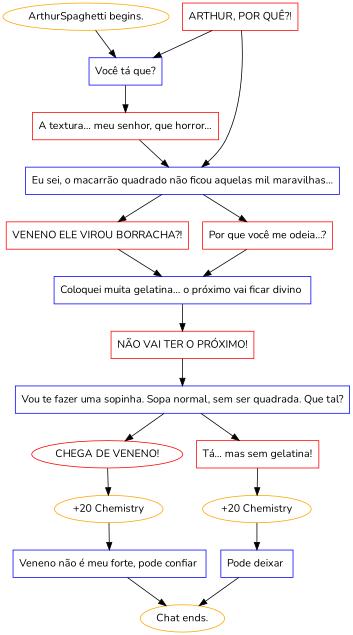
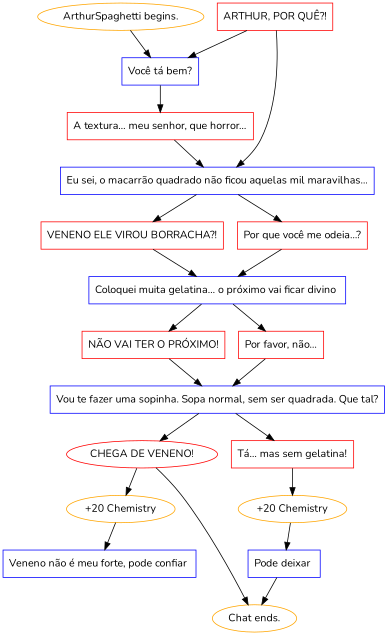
(125, 71) -> (160, 71)
none -> (281, 345)
(144, 589) -> (205, 529)
